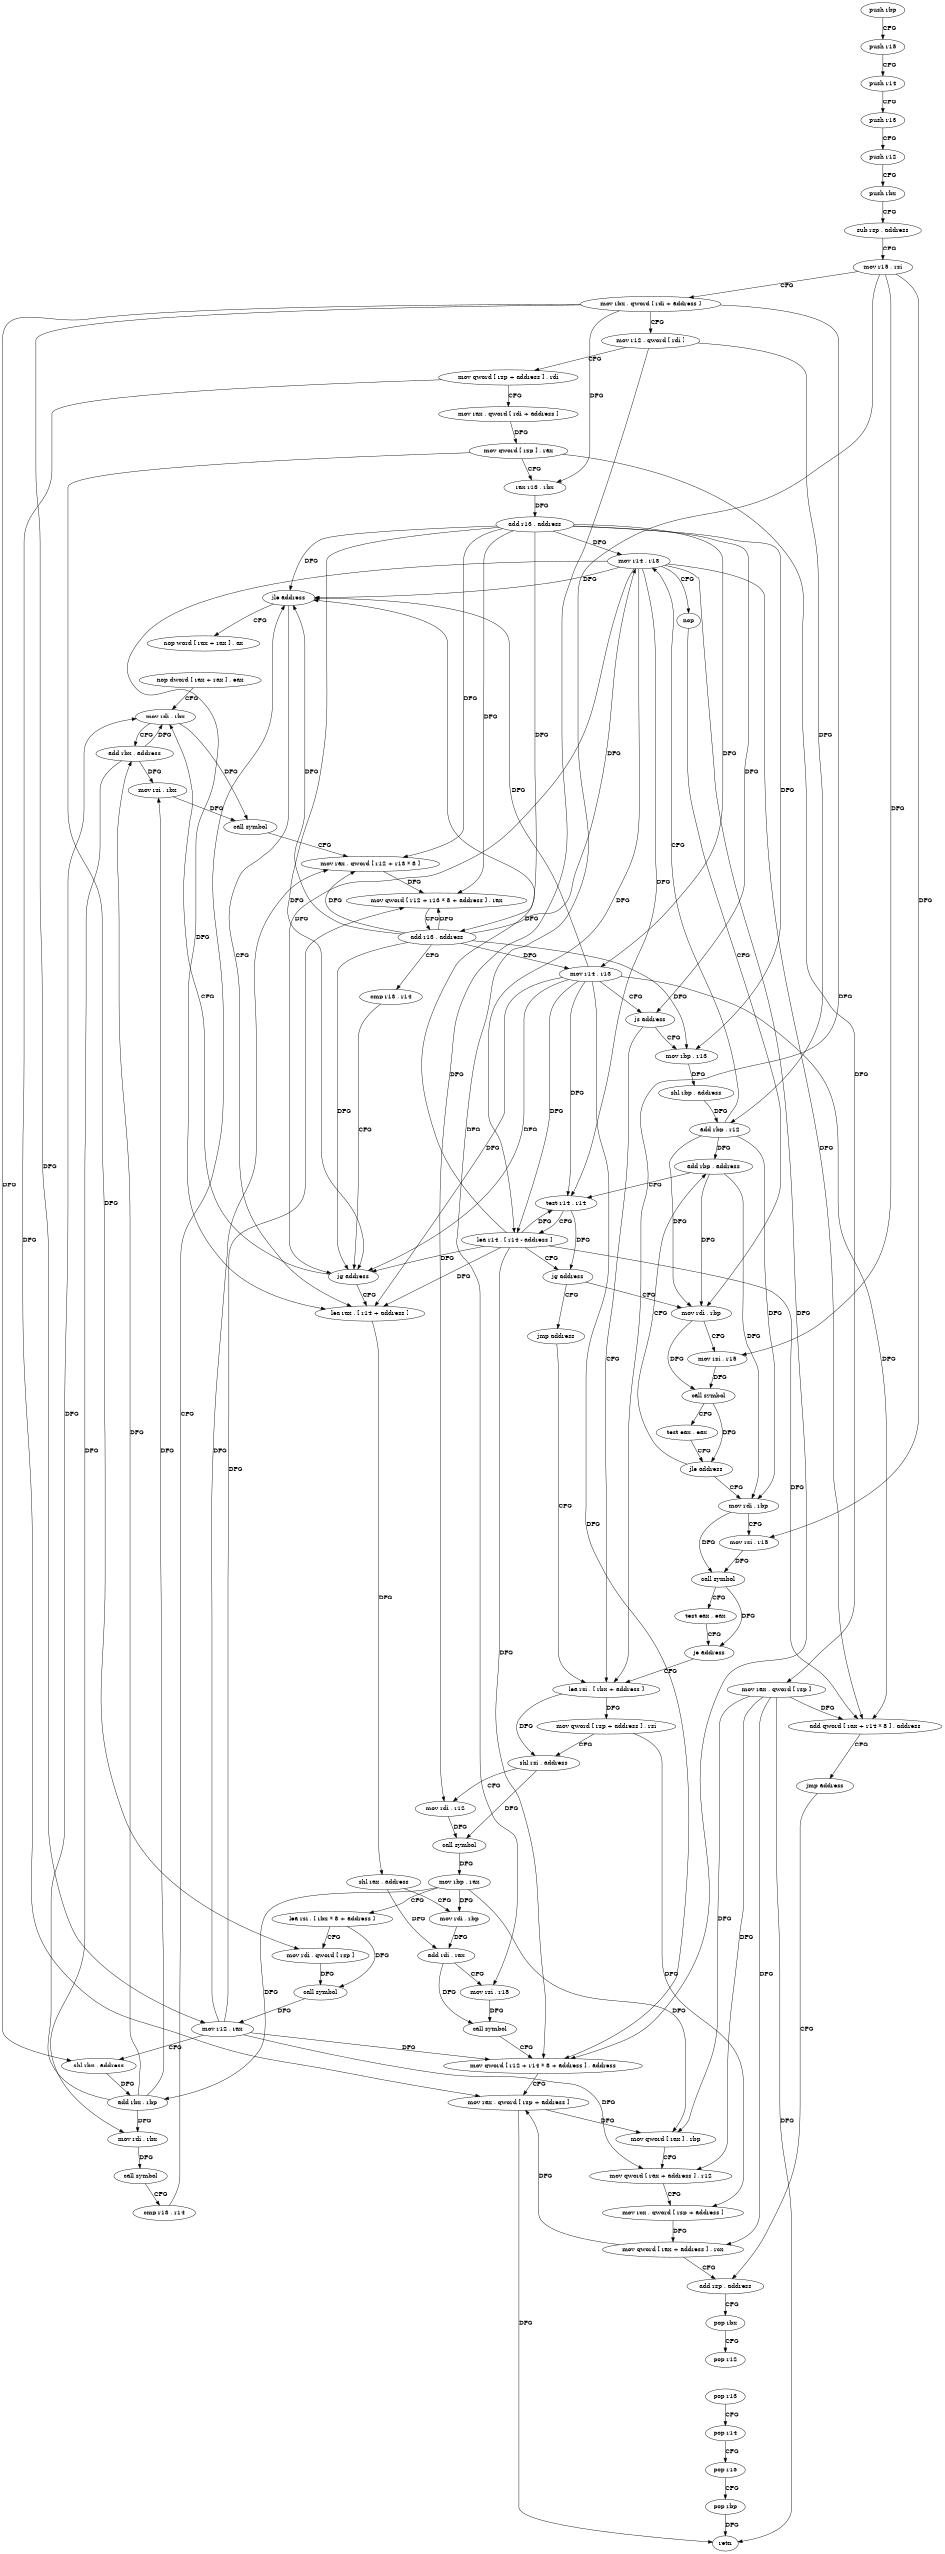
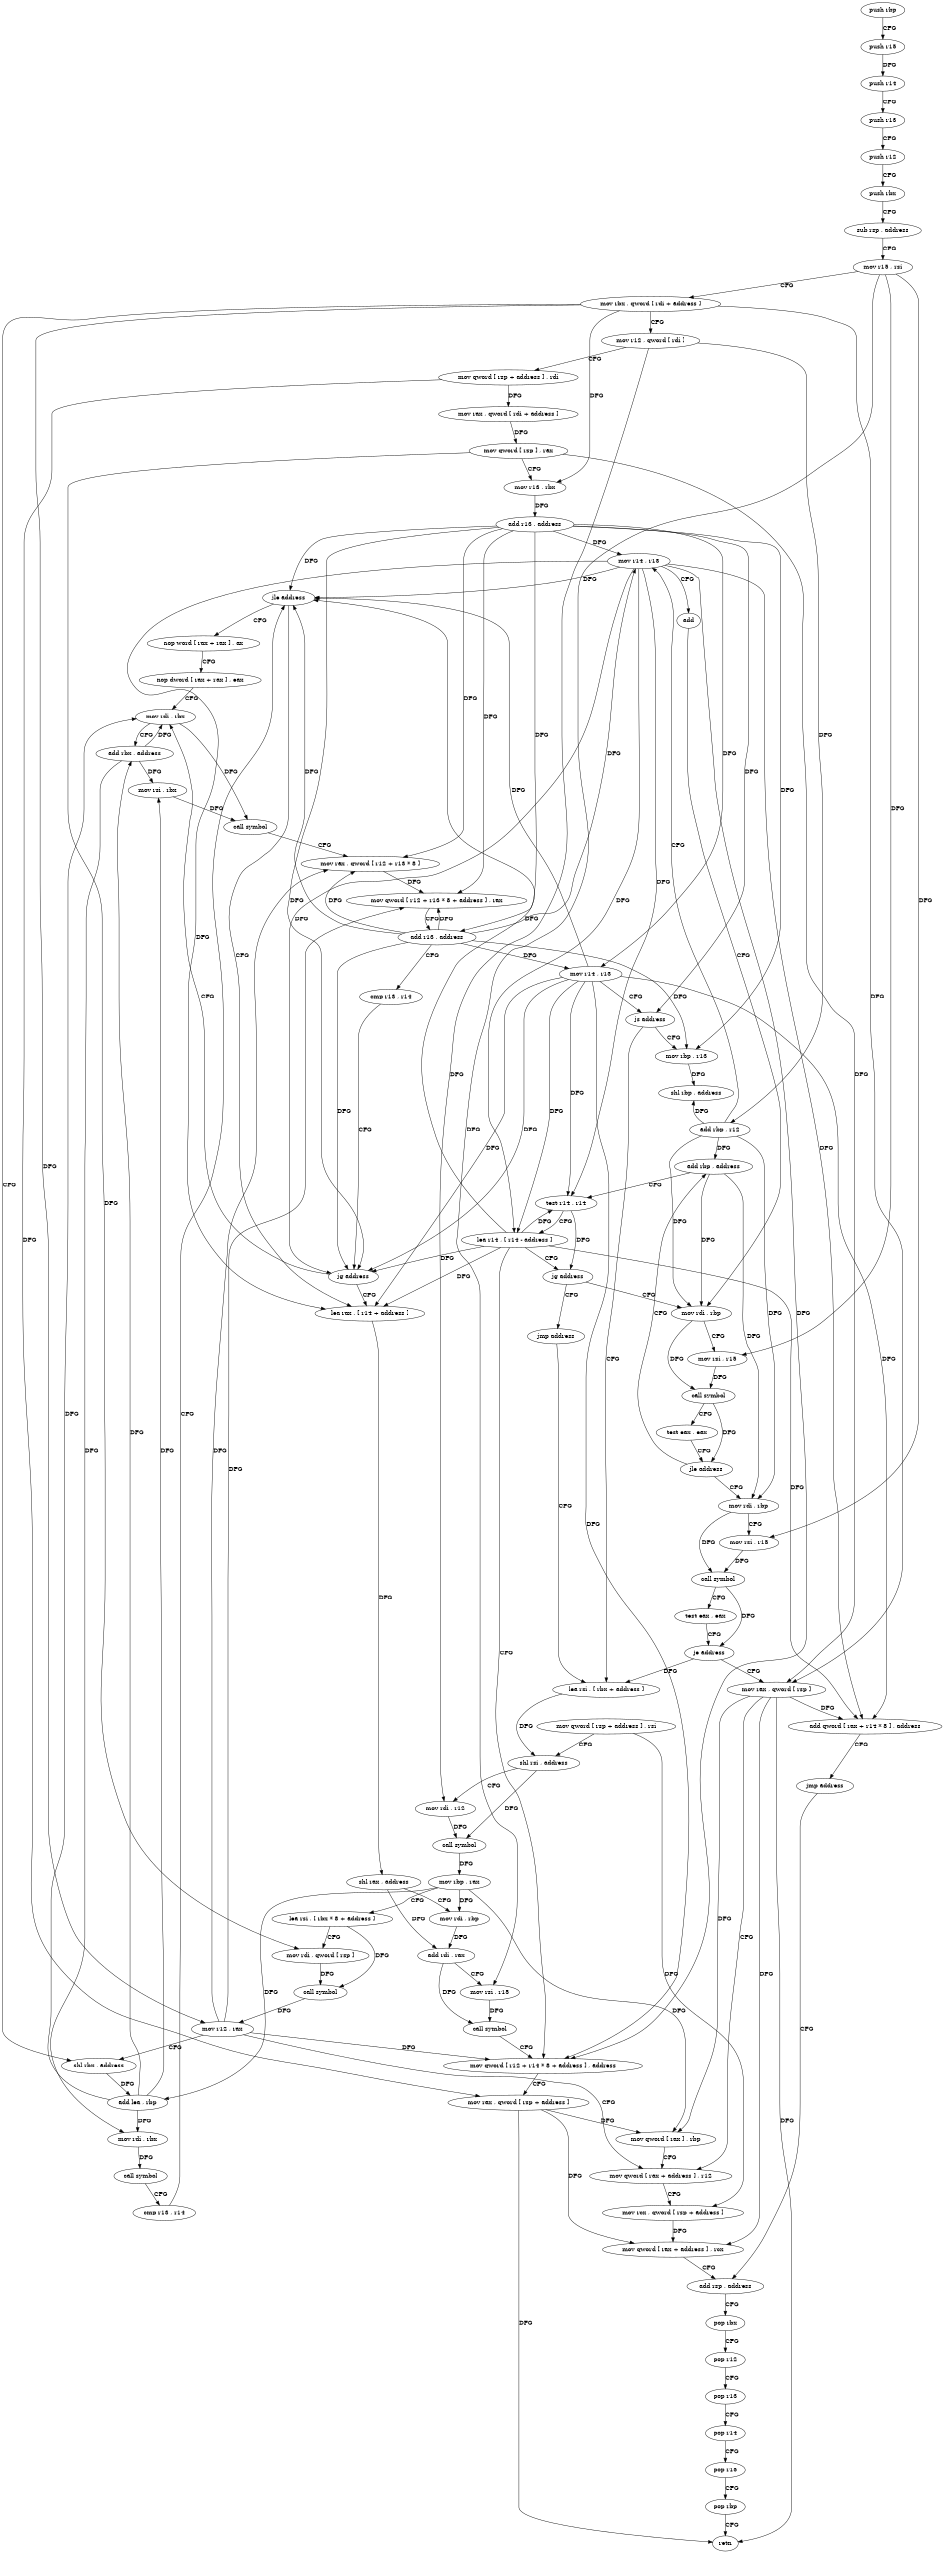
(890, 65) -> (890, 65)
(515, 396) -> (515, 396)
(535, 488) -> (535, 488)
(689, 621) -> (689, 621)
none -> (202, 660)
(836, 1016) -> (871, 962)
(711, 1109) -> (696, 1116)
(10, 1185) -> (10, 1185)
(506, 1653) -> (506, 1653)
none -> (740, 1670)
(670, 1671) -> (670, 1671)
(606, 1706) -> none
(747, 1937) -> (747, 1937)
(138, 2103) -> (138, 2103)
(609, 2103) -> (609, 2103)
(539, 2207) -> (568, 2191)
none -> (725, 2376)
(732, 2525) -> (732, 2525)
